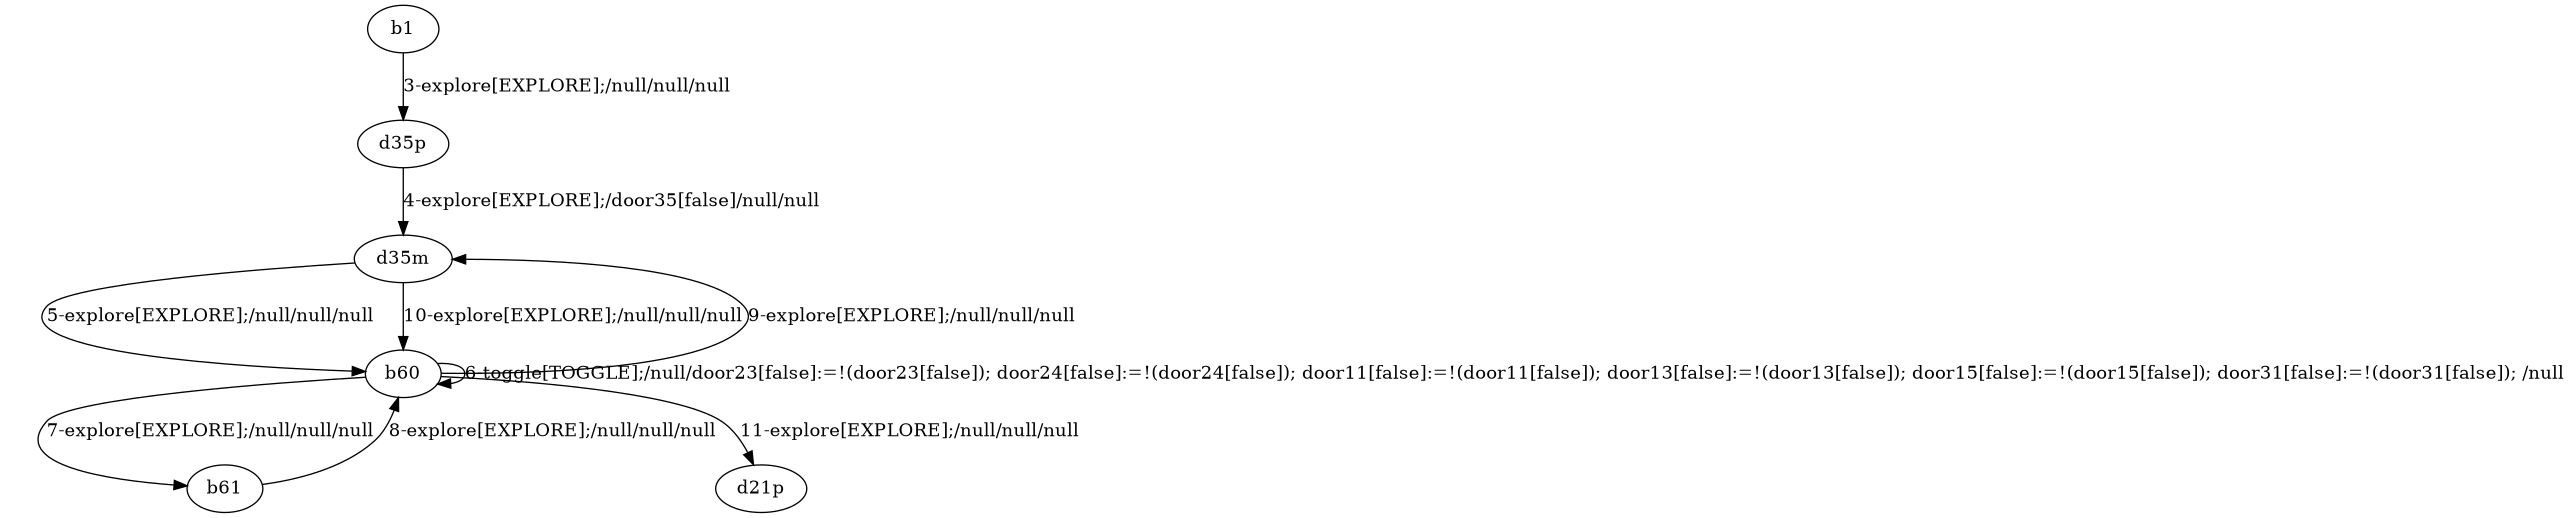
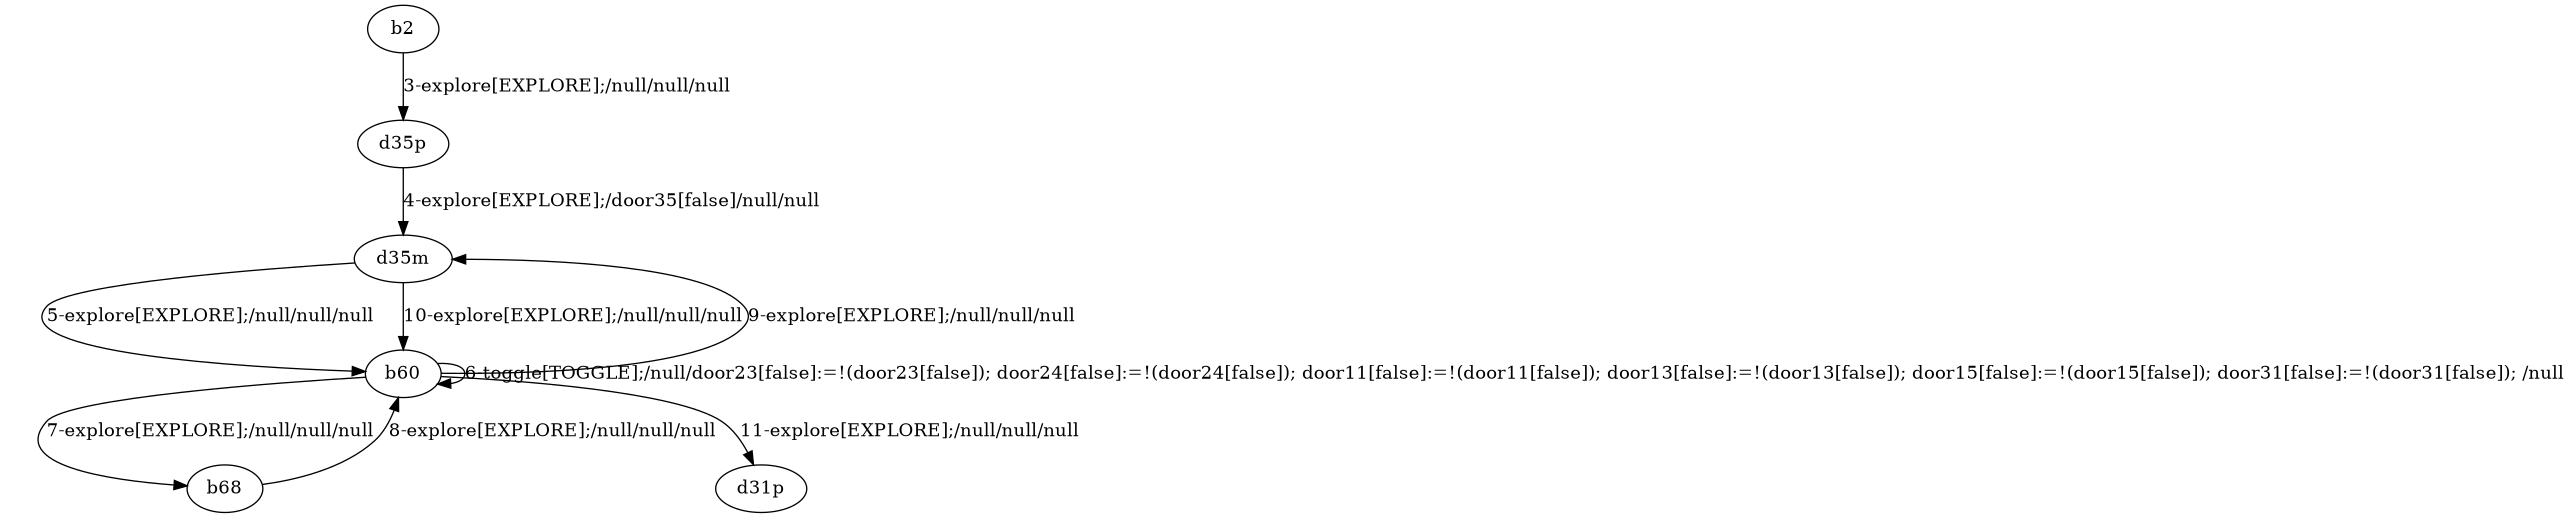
(403, 29) -> (403, 29)
(225, 489) -> (225, 489)
(761, 489) -> (761, 489)
